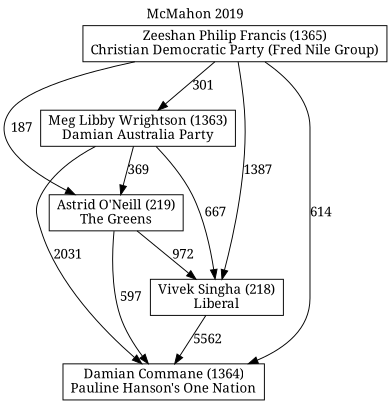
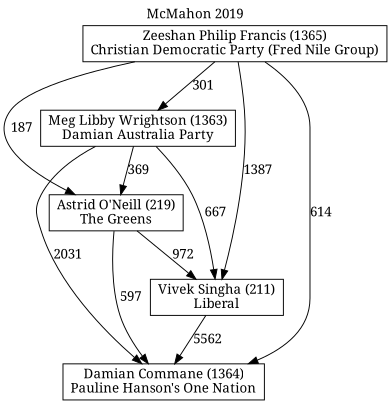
(217, 297) -> (217, 297)
